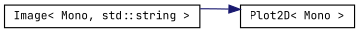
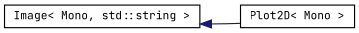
(214, 9) -> (226, 24)
